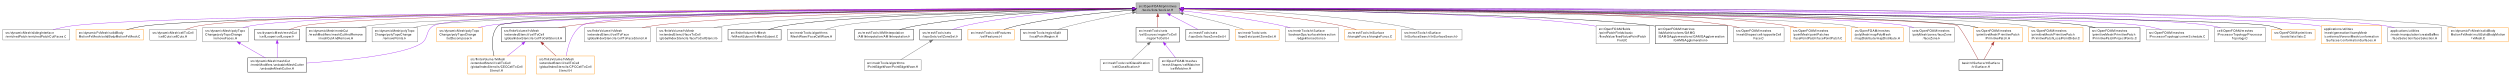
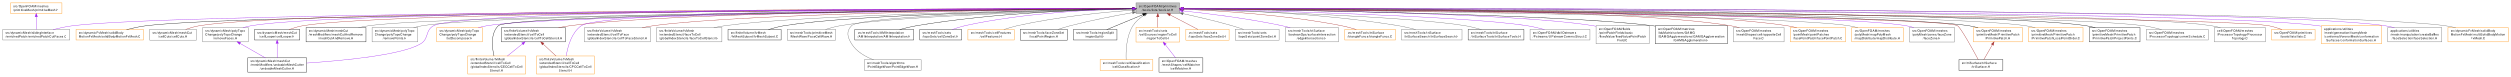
none -> (36, 8)
(1702, 11) -> (1702, 11)
(1673, 12) -> (1673, 12)
(1733, 14) -> (1733, 14)
(1068, 17) -> (1068, 17)
(1184, 22) -> (1184, 22)
(173, 35) -> (173, 35)
(811, 35) -> (811, 35)
(1044, 35) -> (1044, 35)
none -> (1095, 35)
(1158, 35) -> (1158, 35)
(1207, 35) -> (1207, 35)
(1257, 35) -> (1257, 35)
none -> (1496, 35)
none -> (1560, 35)
(1932, 35) -> (1932, 35)
(915, 51) -> (968, 14)
(1140, 52) -> (1129, 35)
(1126, 65) -> (1126, 65)
(1981, 65) -> (1981, 65)
